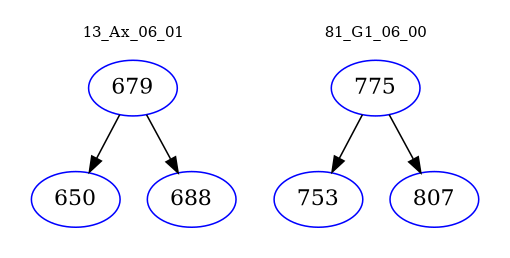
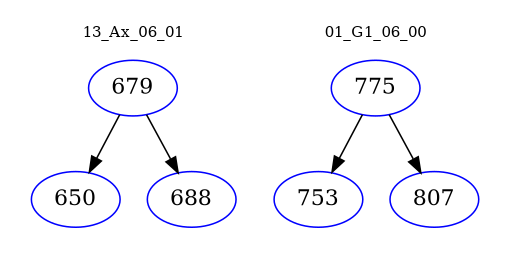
(376, 33) -> (376, 33)
